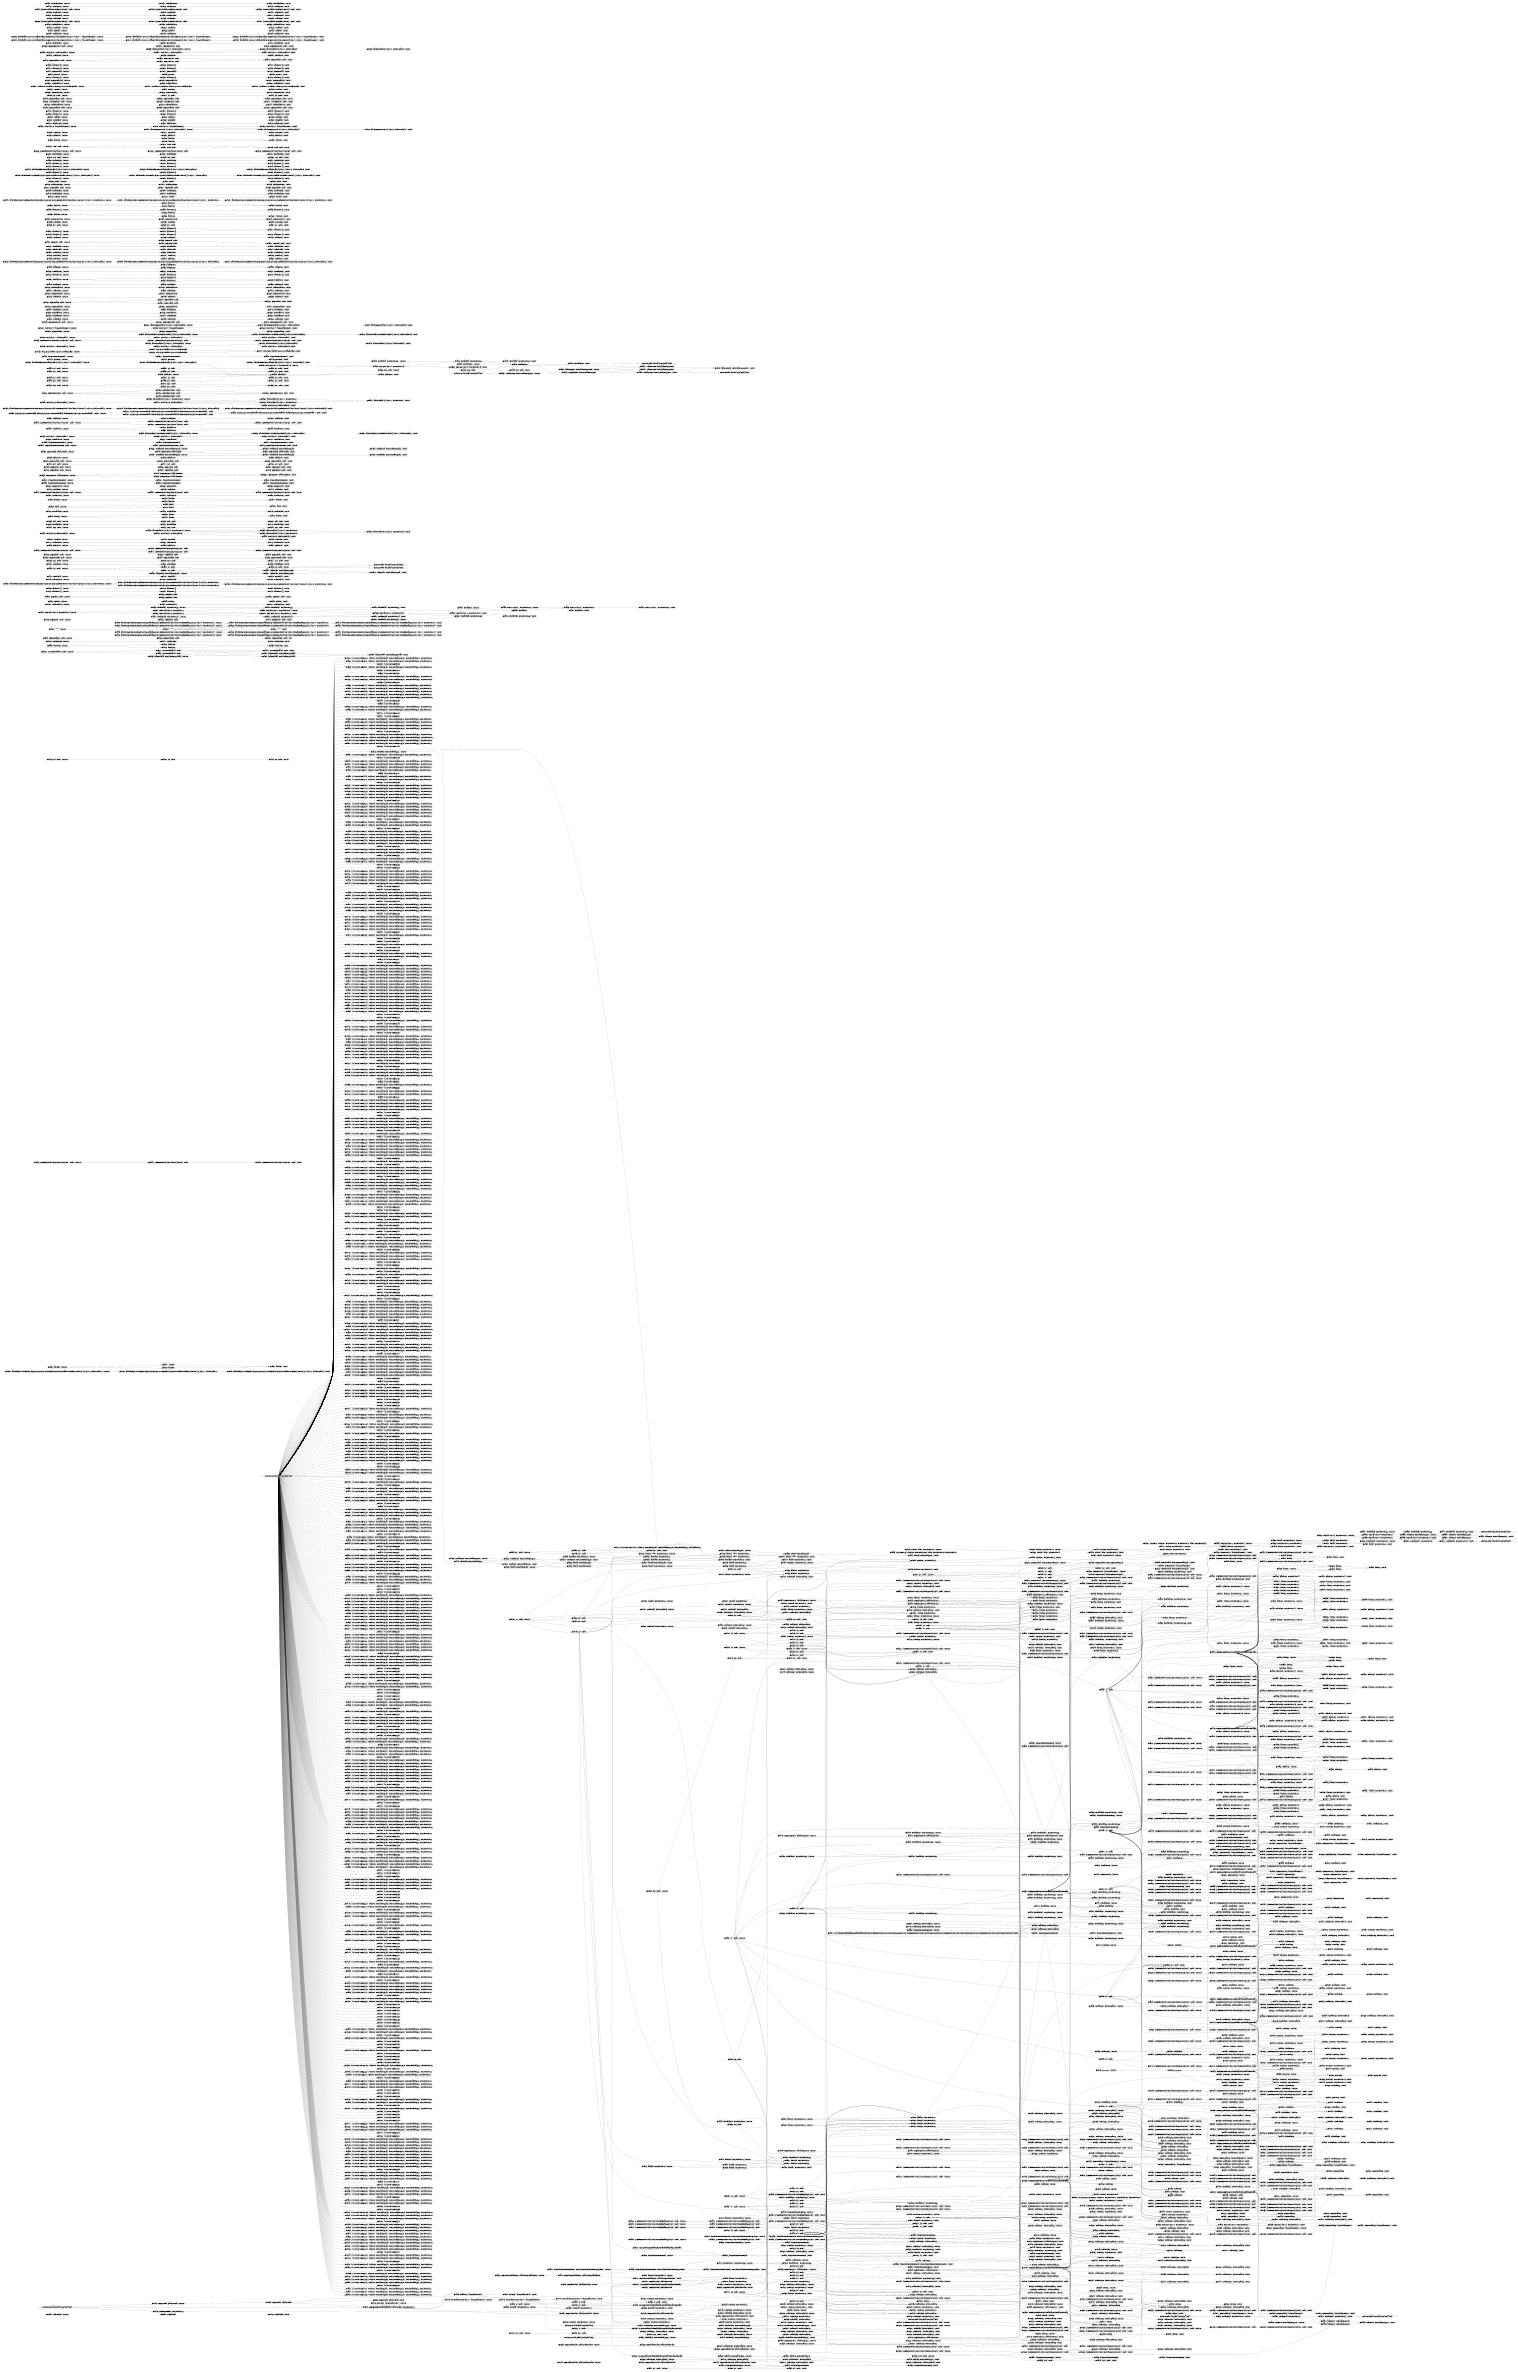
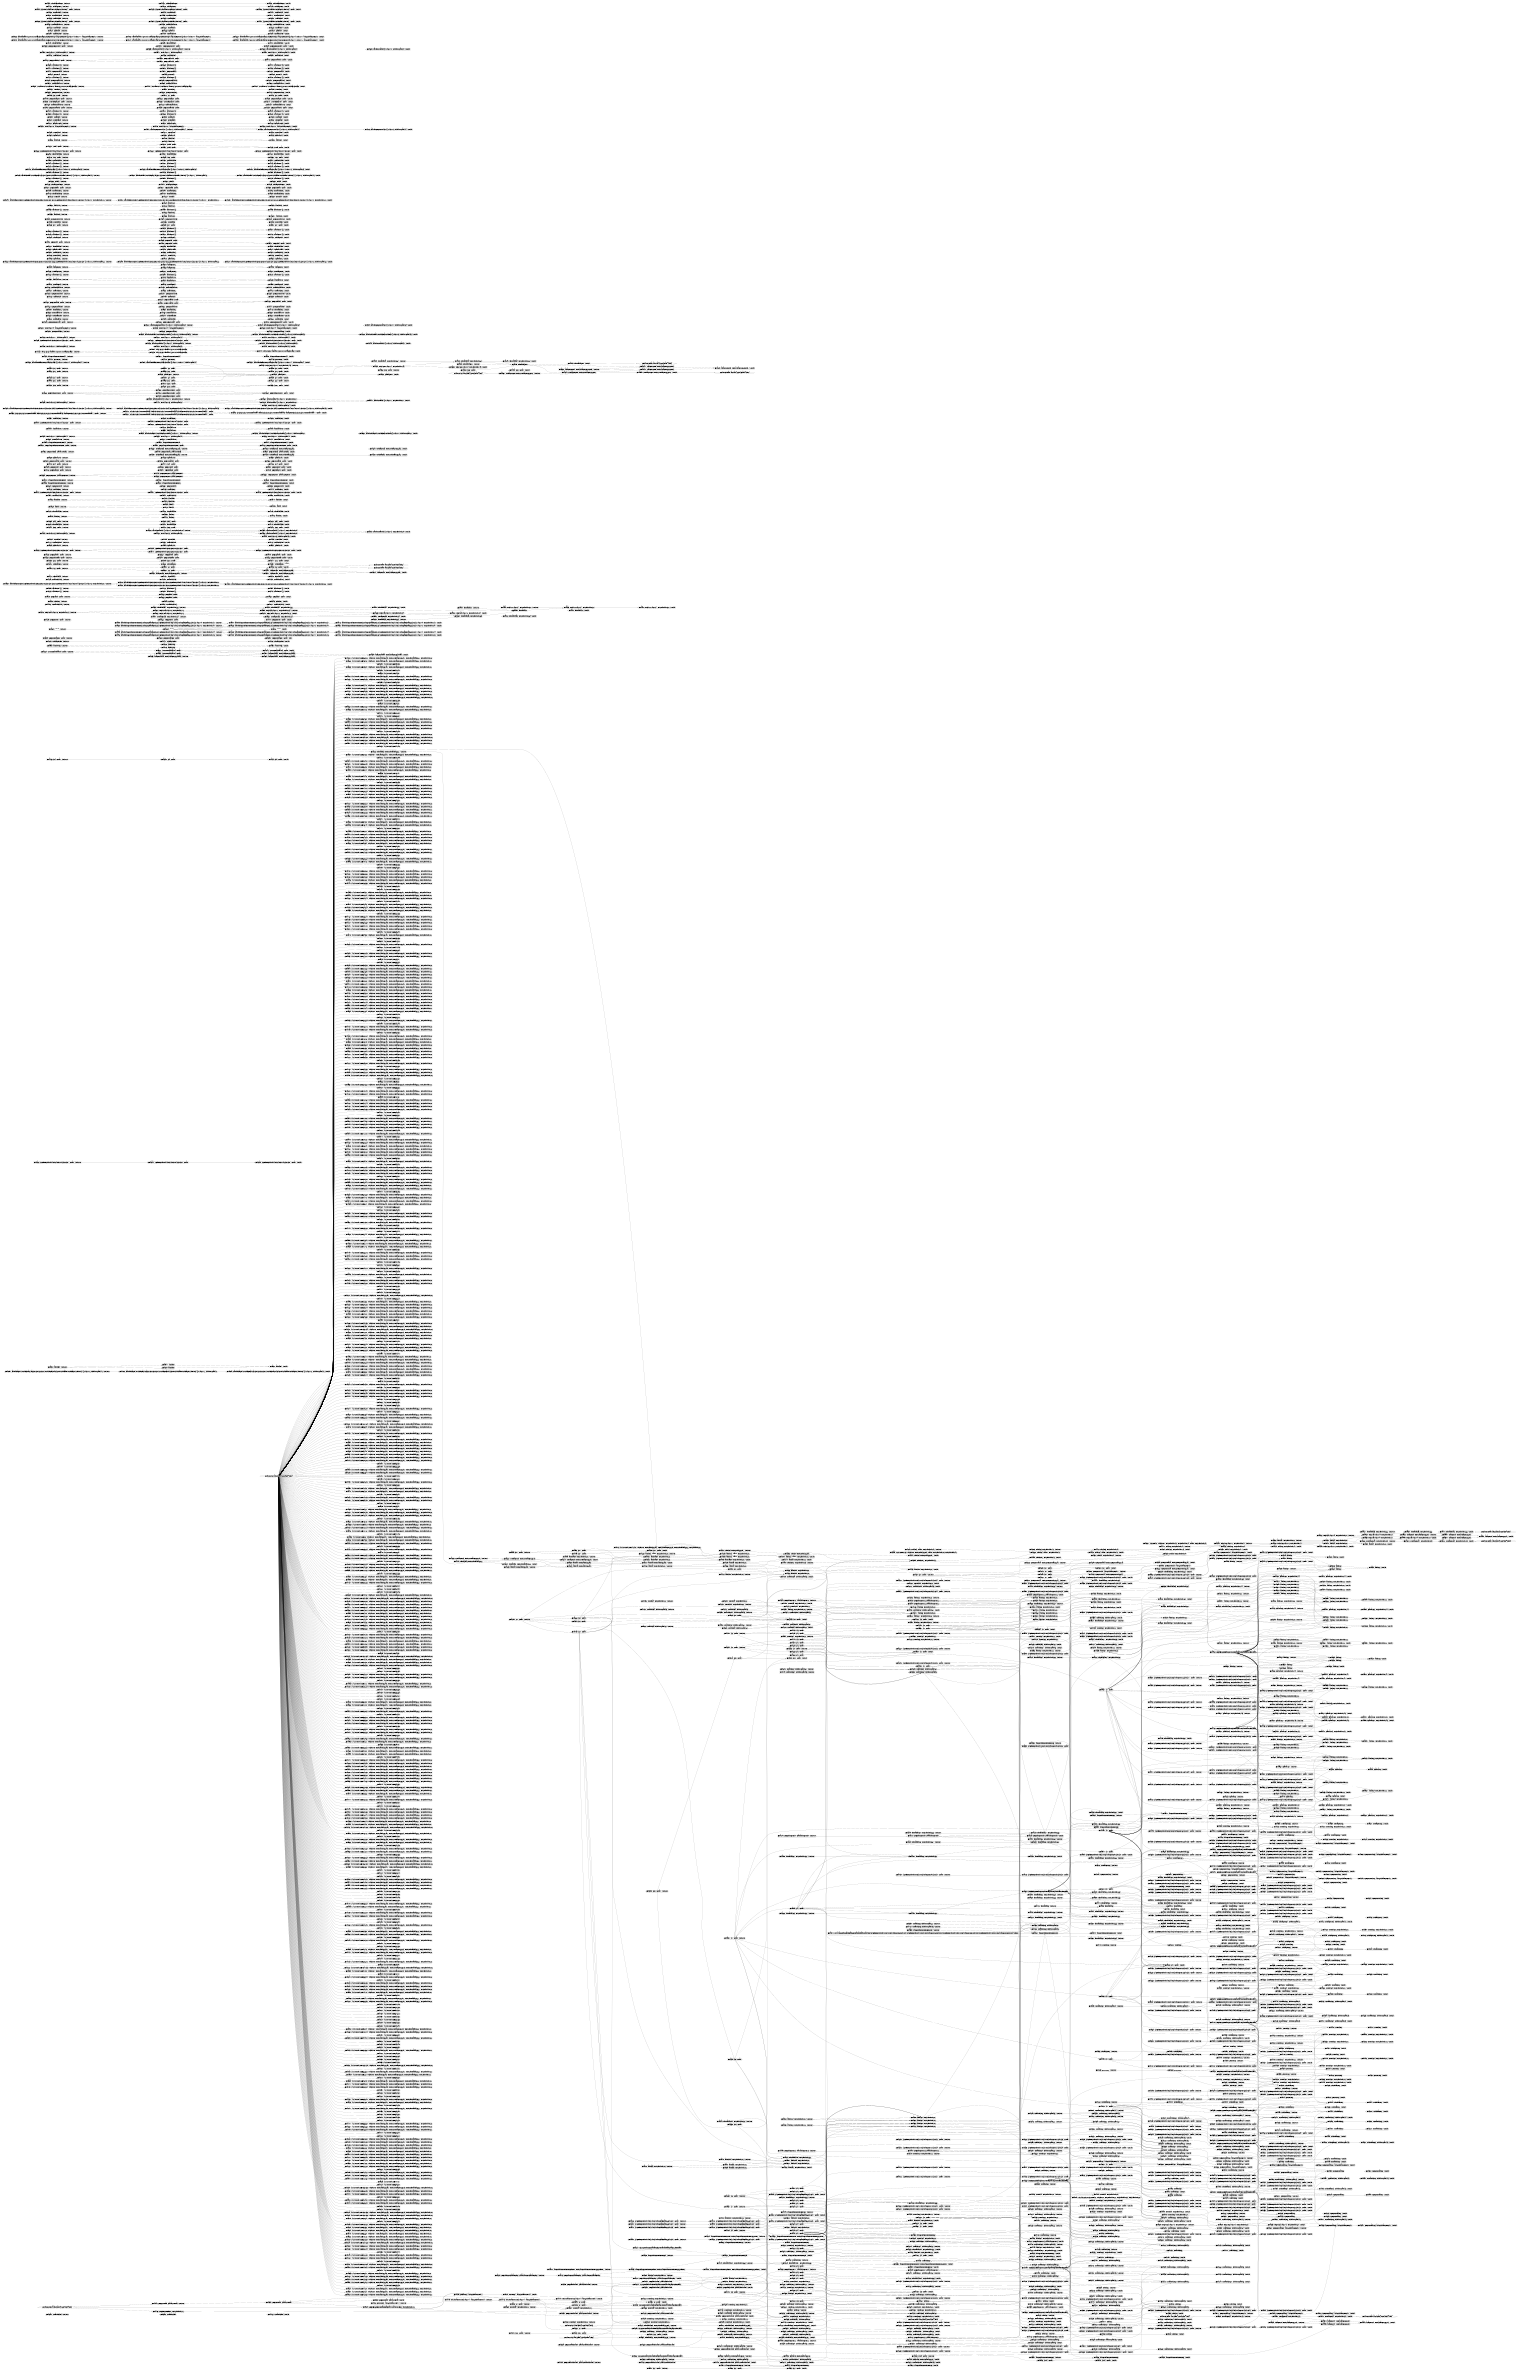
(287, 564) -> (287, 564)
none -> (1286, 2144)
